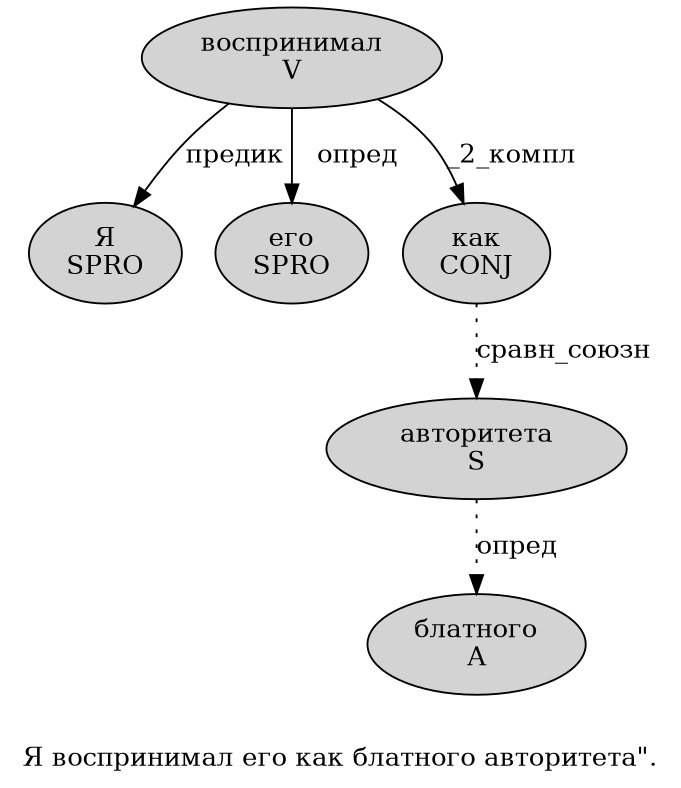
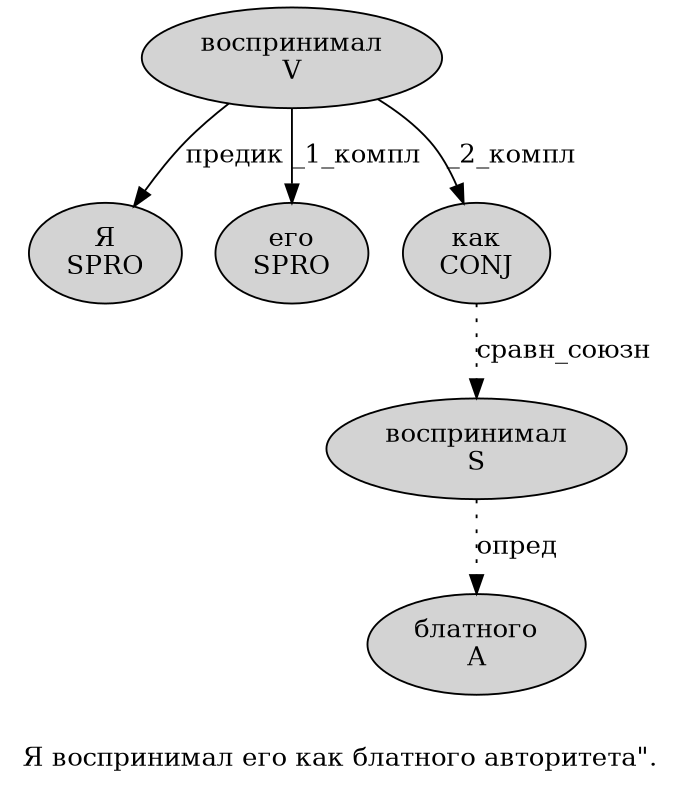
(357, 156) -> (357, 156)
(477, 449) -> (477, 449)
